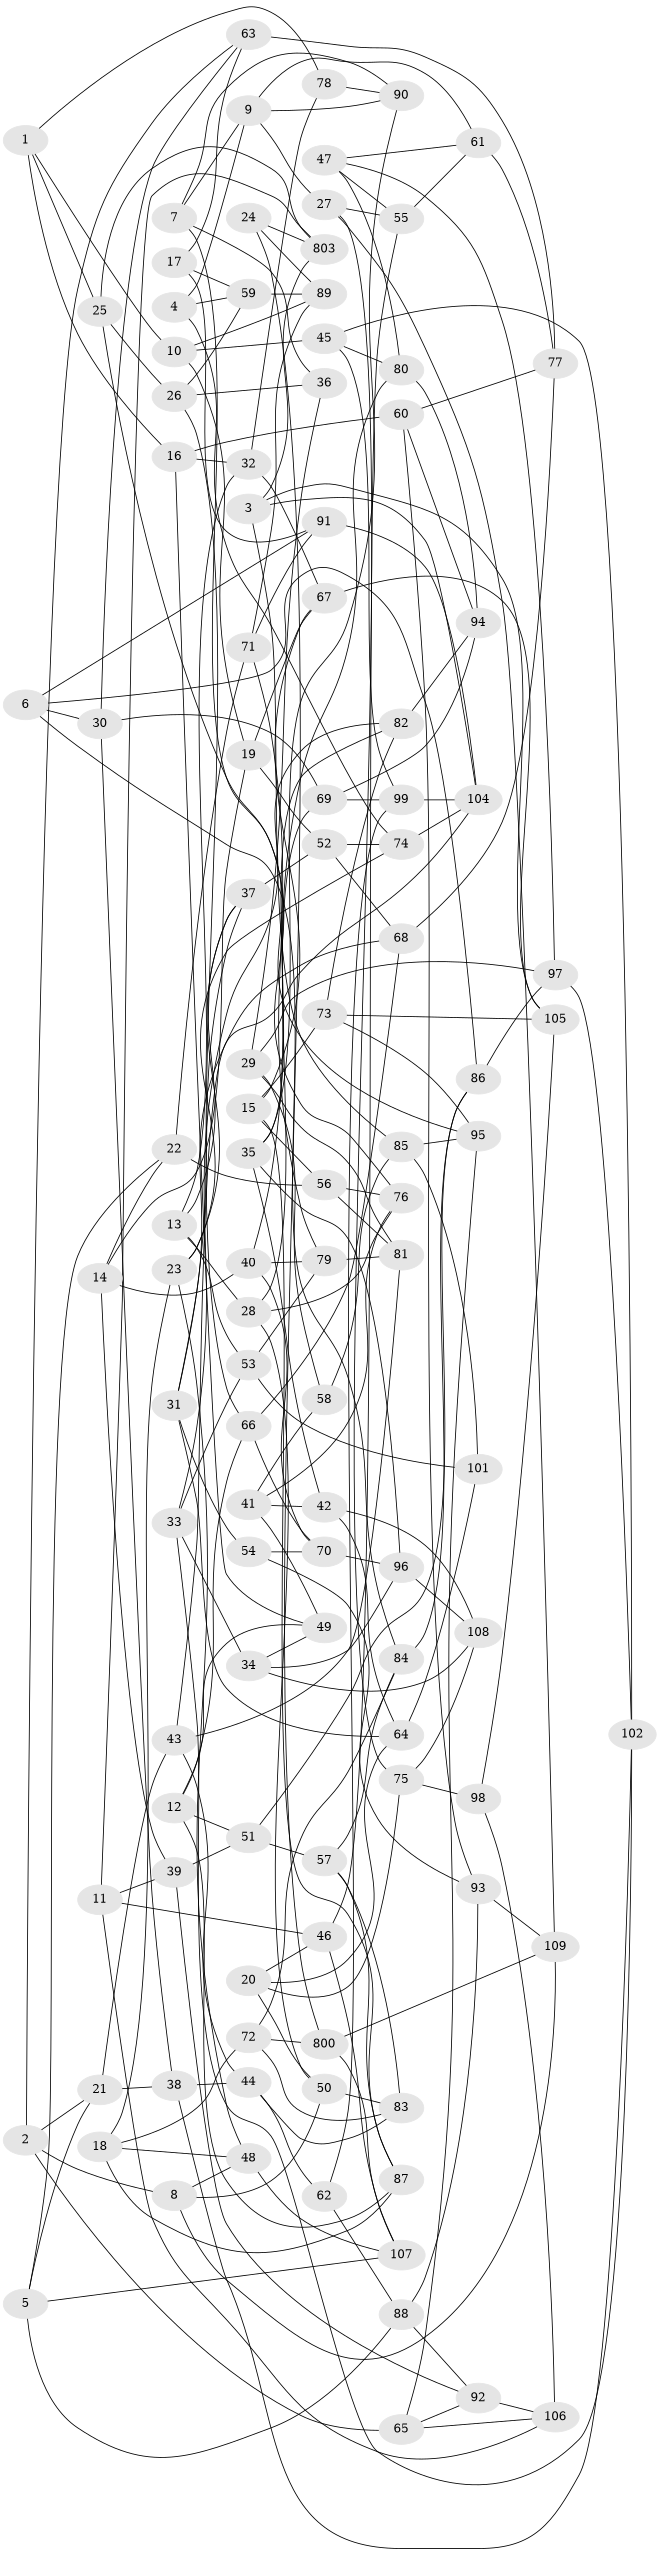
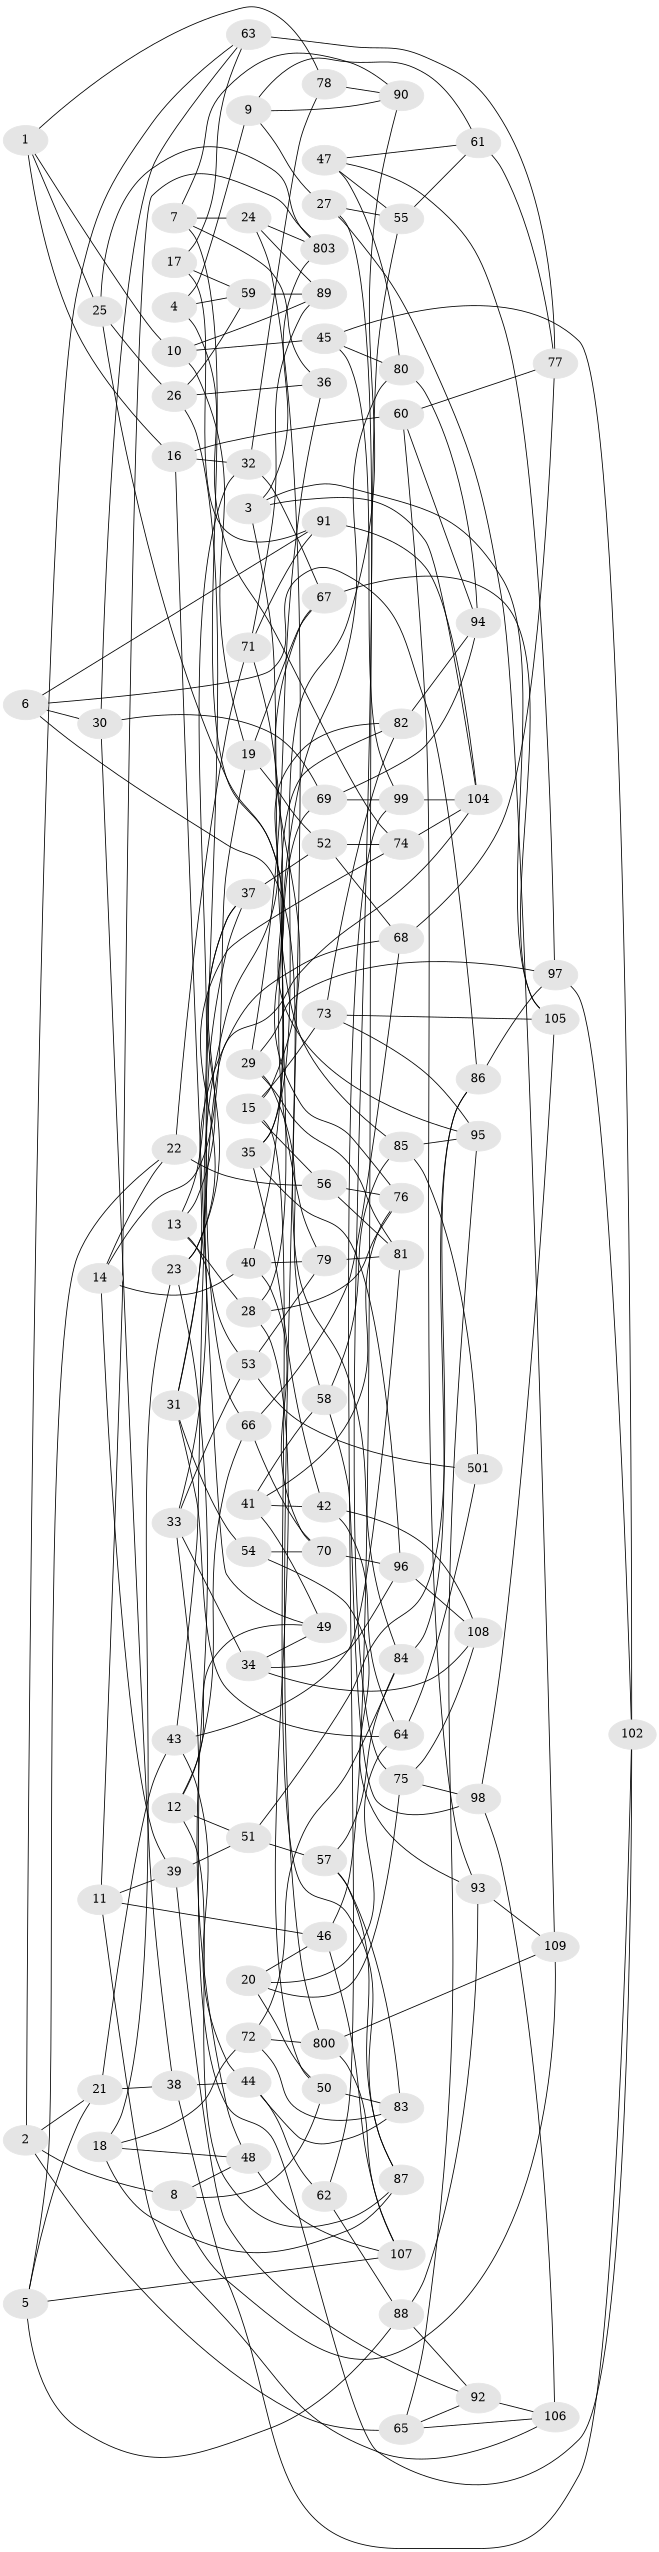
(210, 166) -> (212, 218)
(478, 1469) -> (478, 1469)
none -> (356, 1663)
